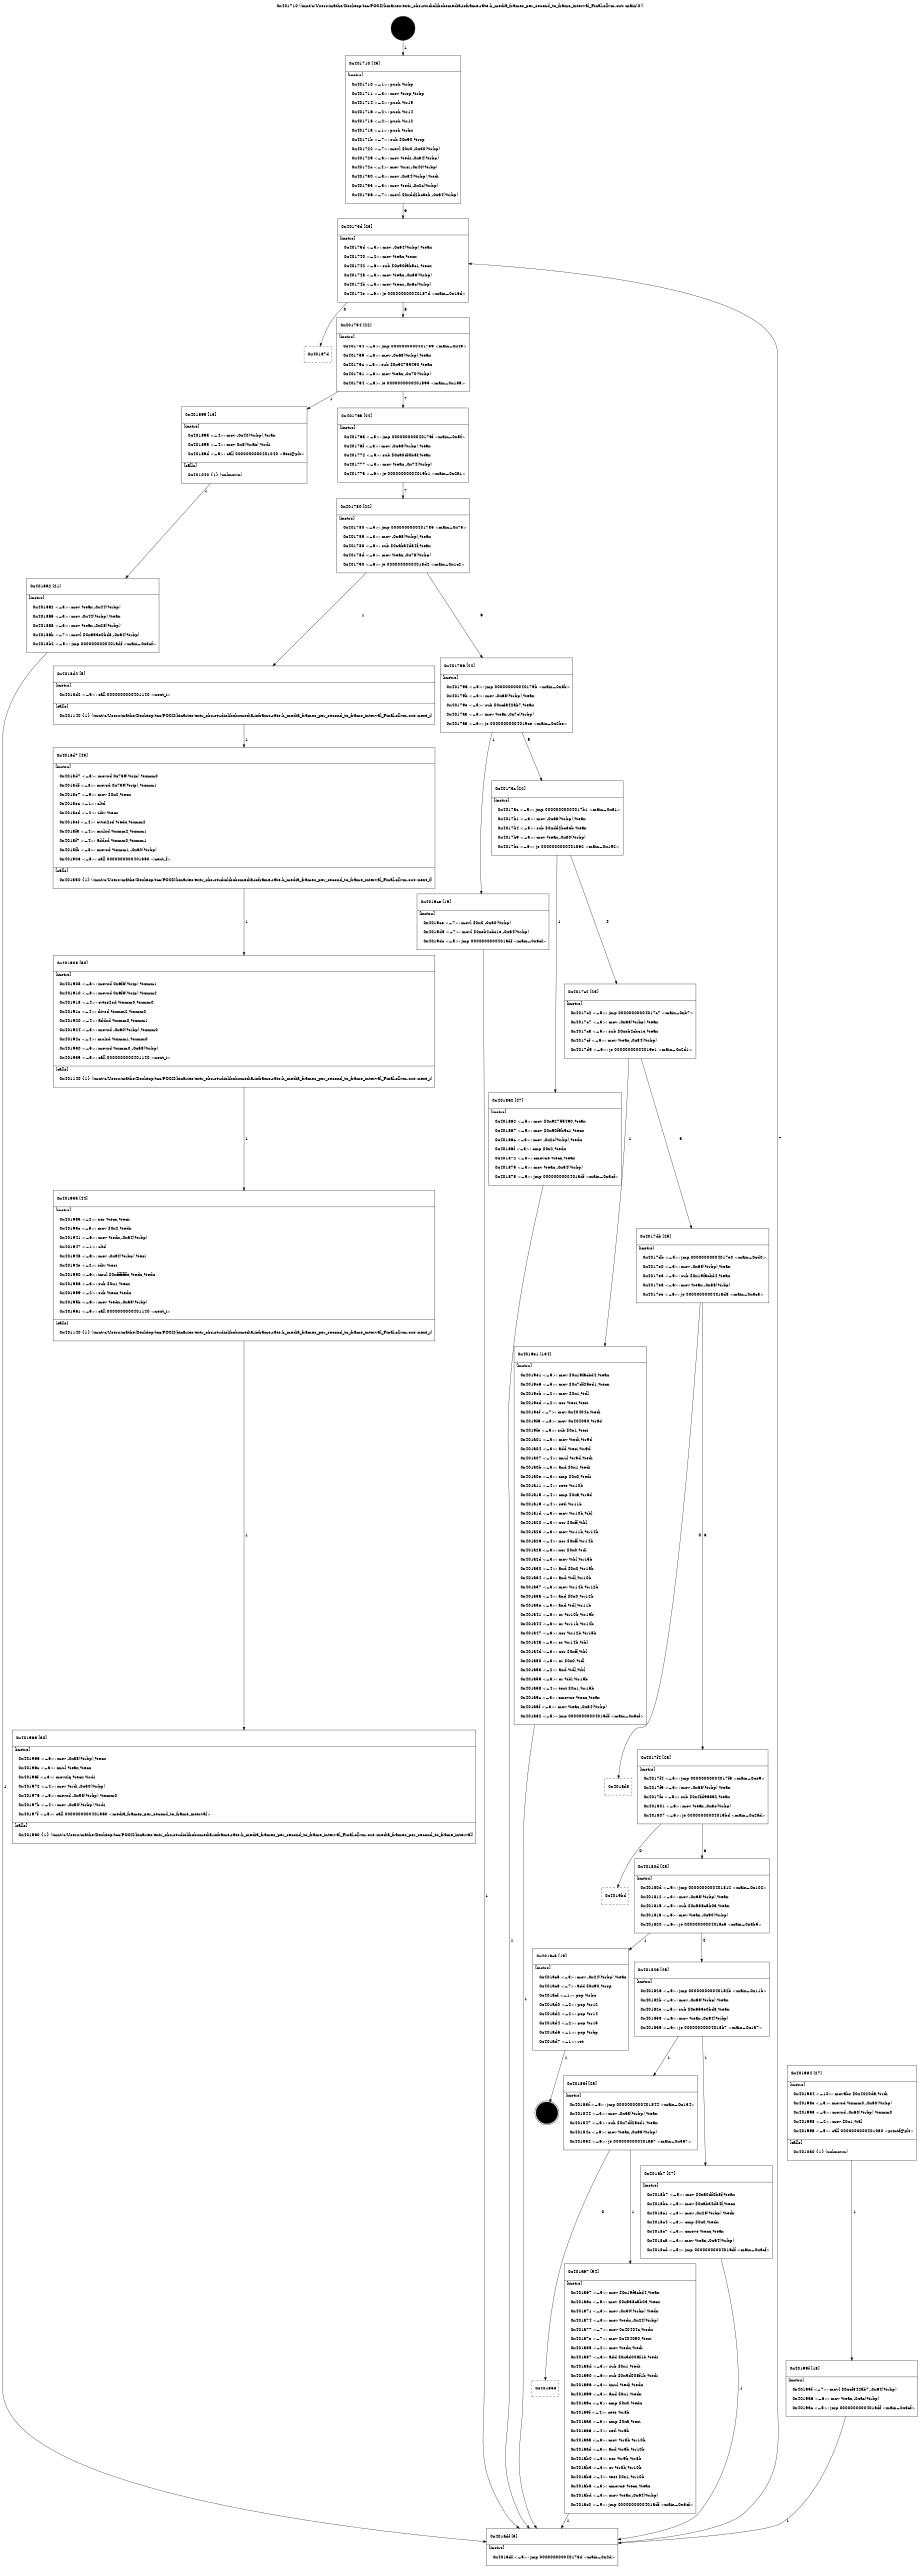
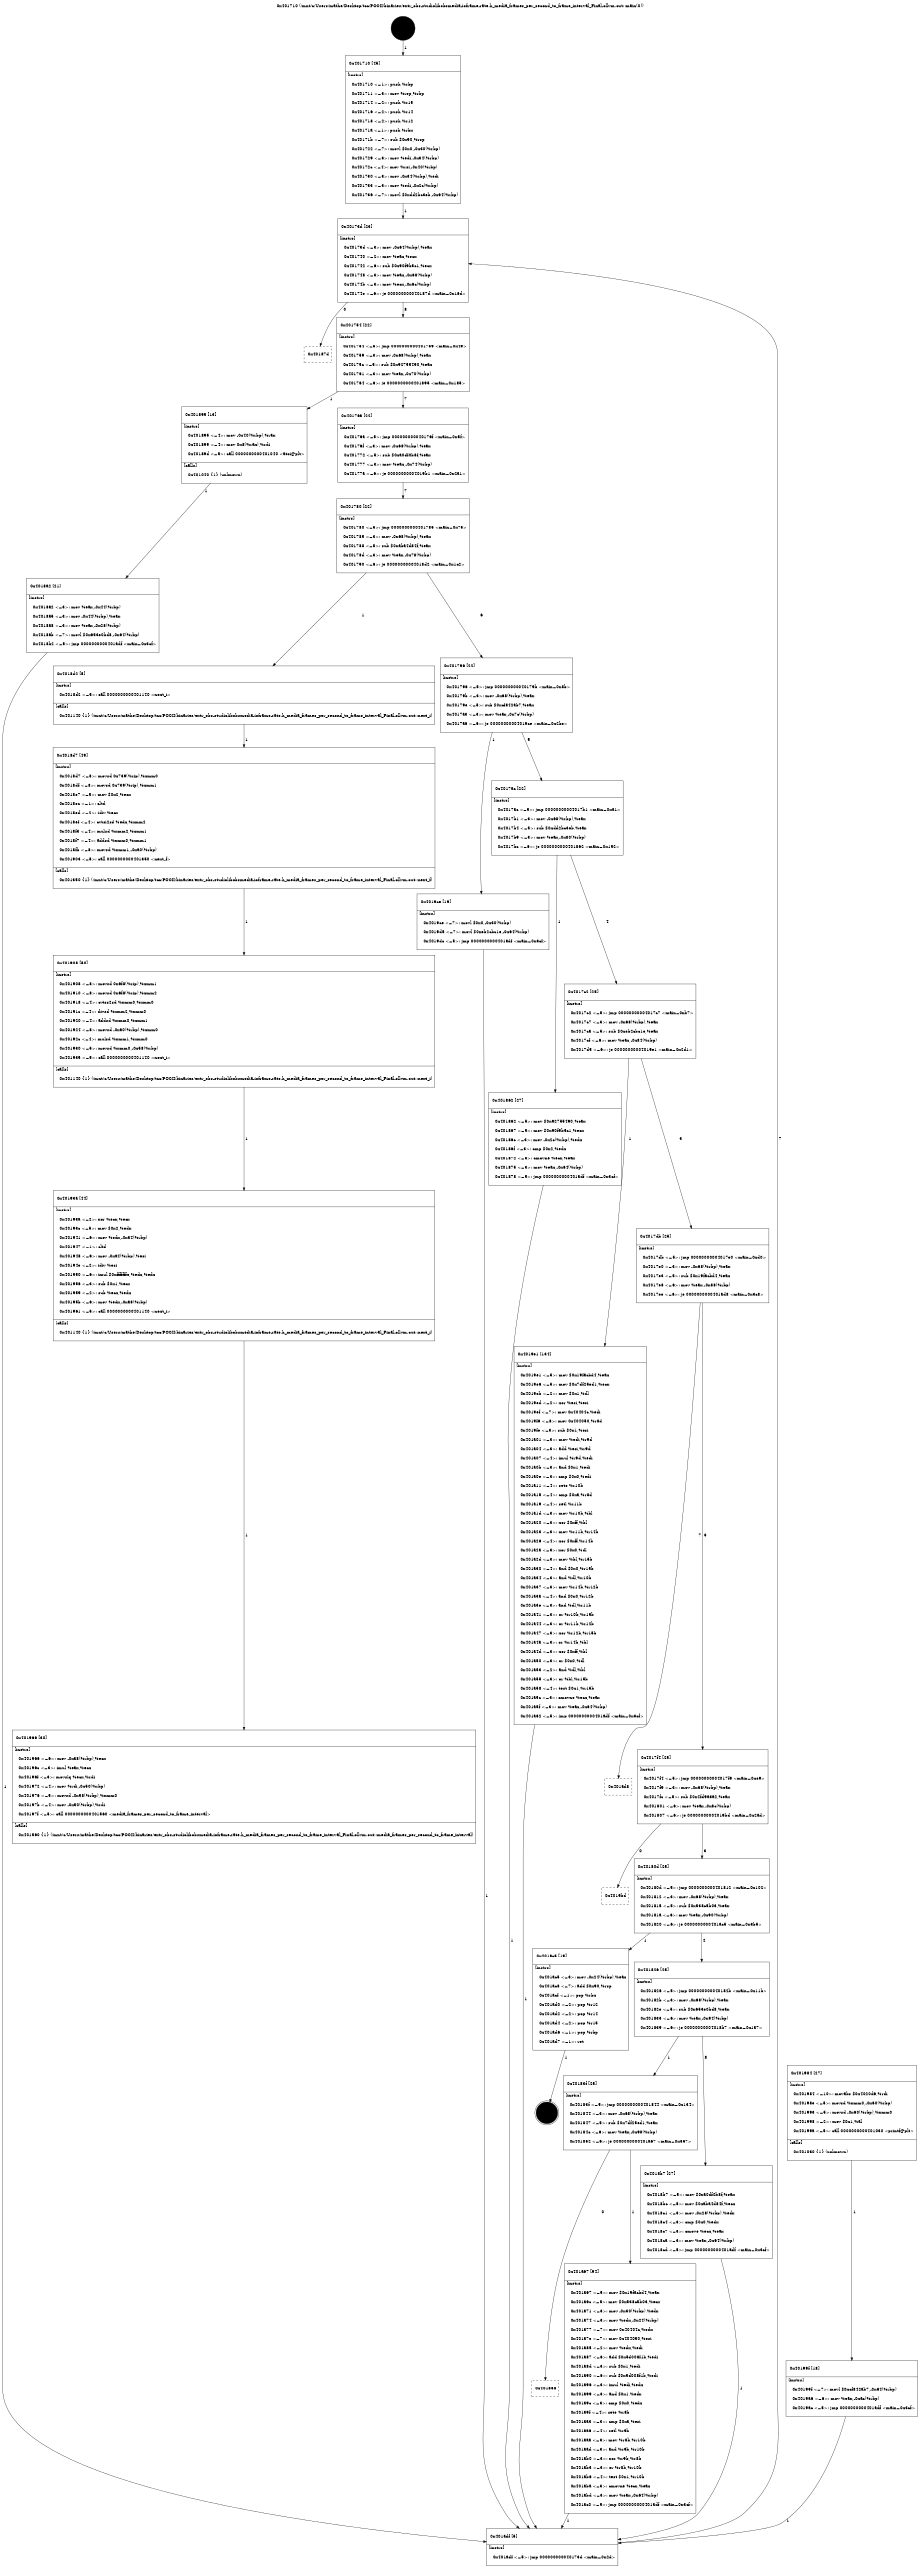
(405, 211) -> (405, 211)
(699, 1535) -> (699, 1535)
(705, 2058) -> (705, 2058)
